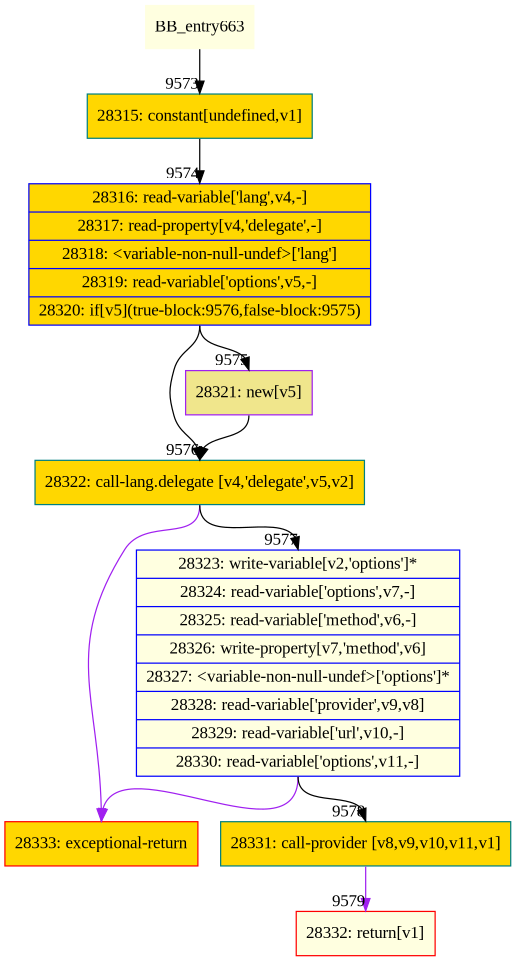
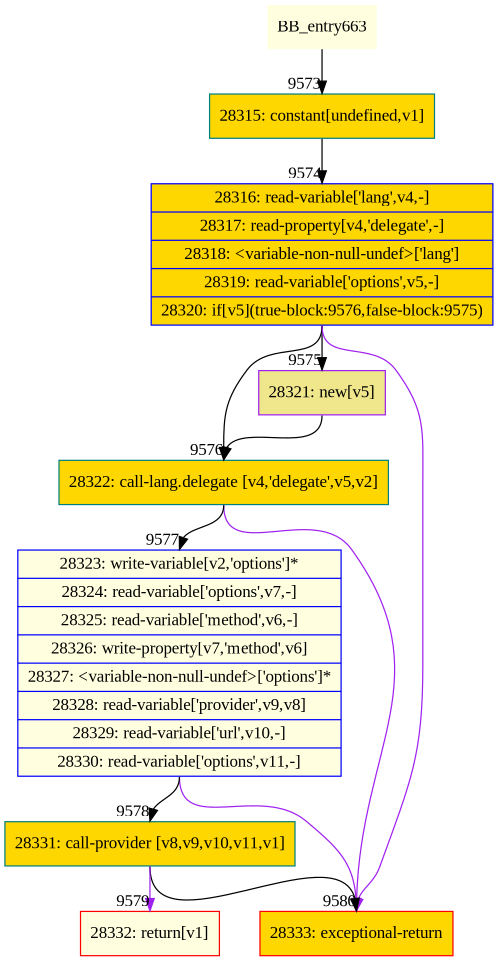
none -> (423, 591)
none -> (247, 890)
